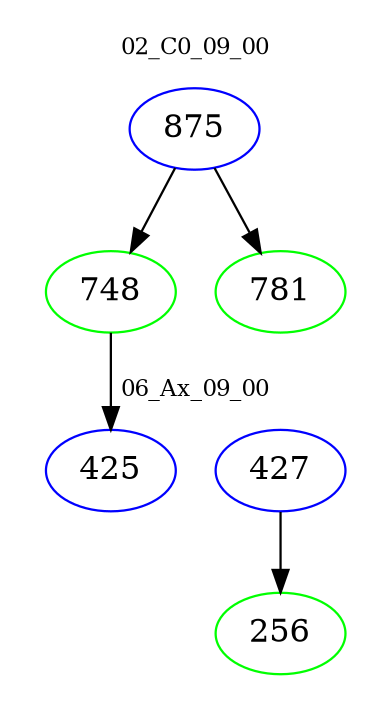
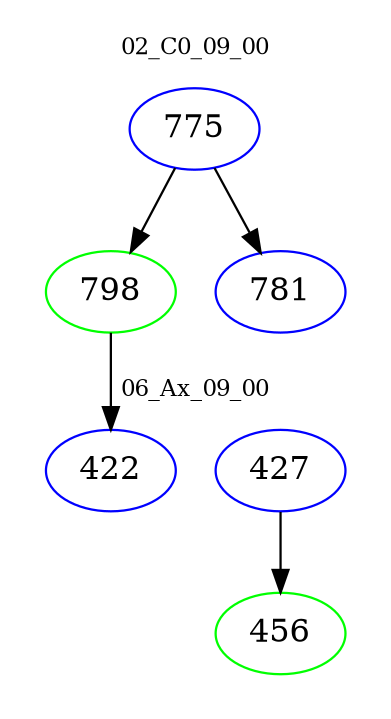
(195, 129) -> (195, 129)
(111, 292) -> (111, 292)
(281, 292) -> (281, 292)
(111, 471) -> (111, 471)
(281, 634) -> (281, 634)
